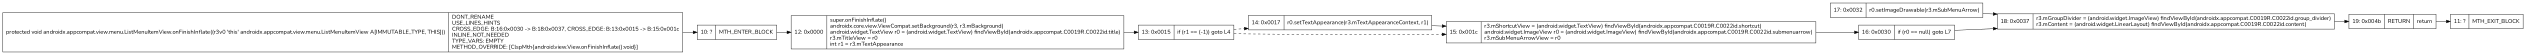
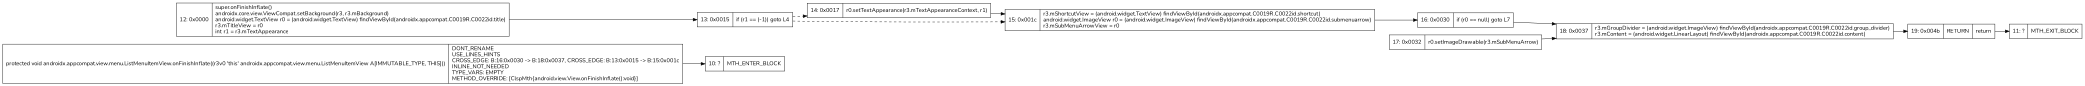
(782, 32) -> none
